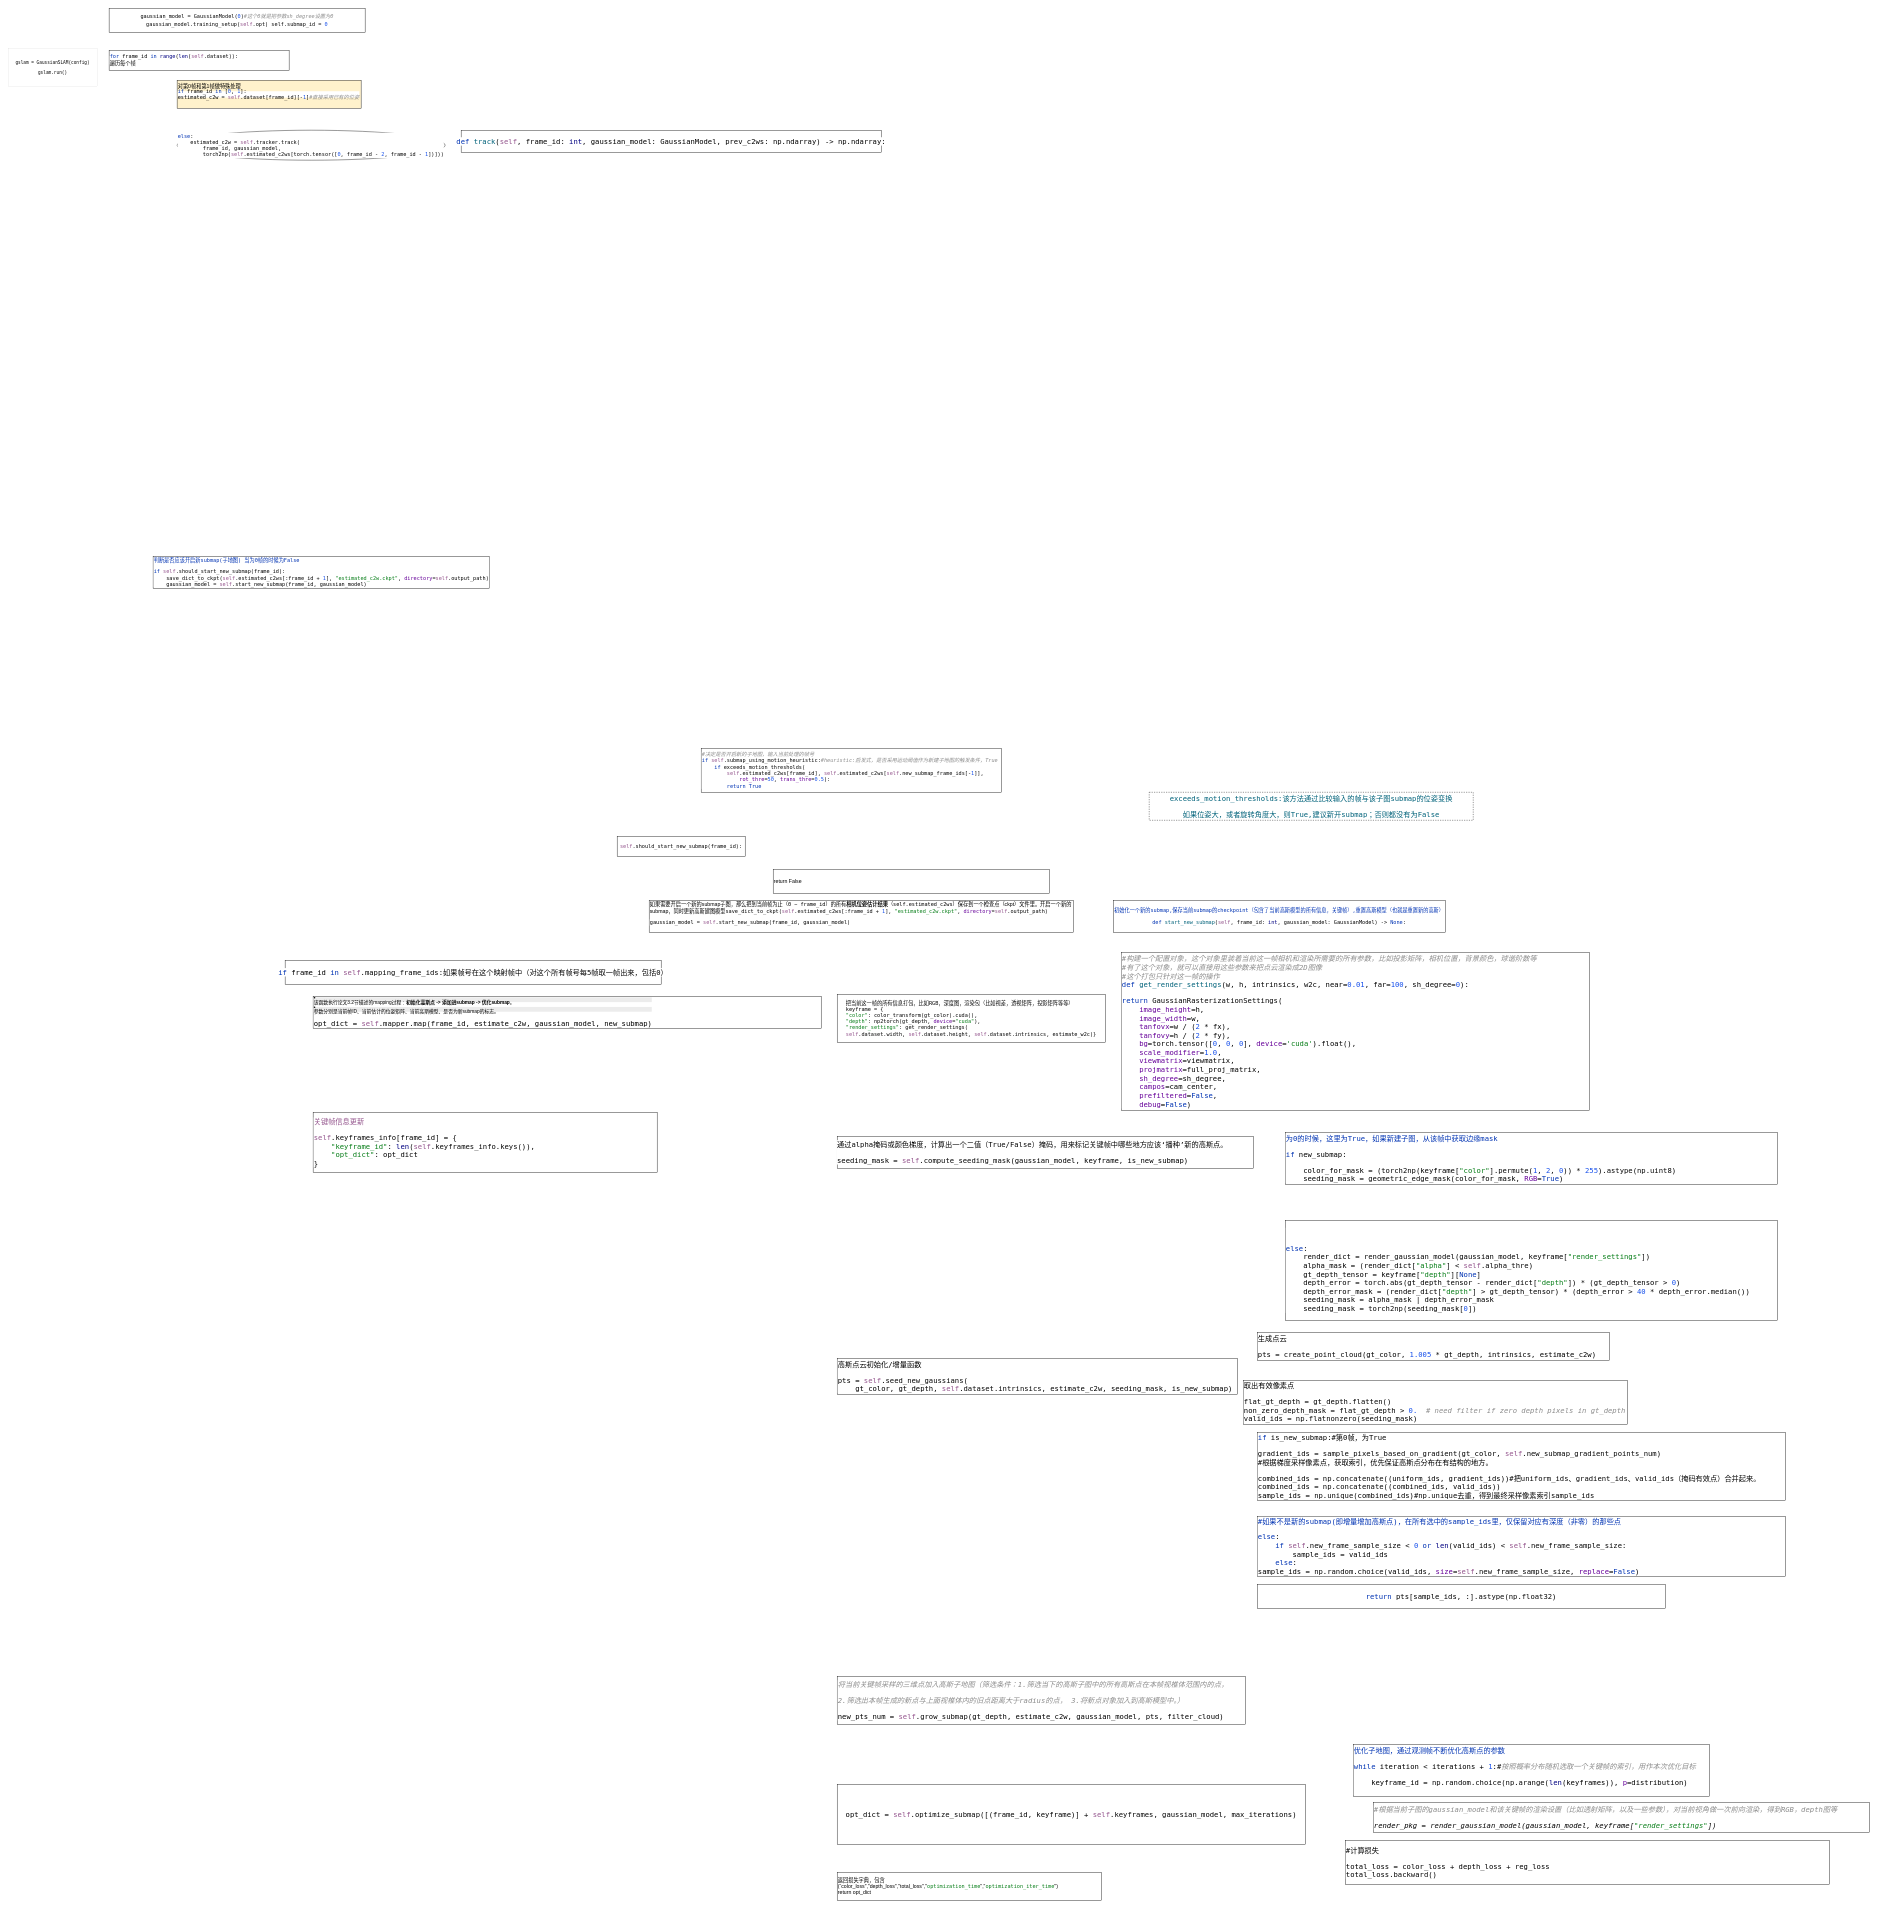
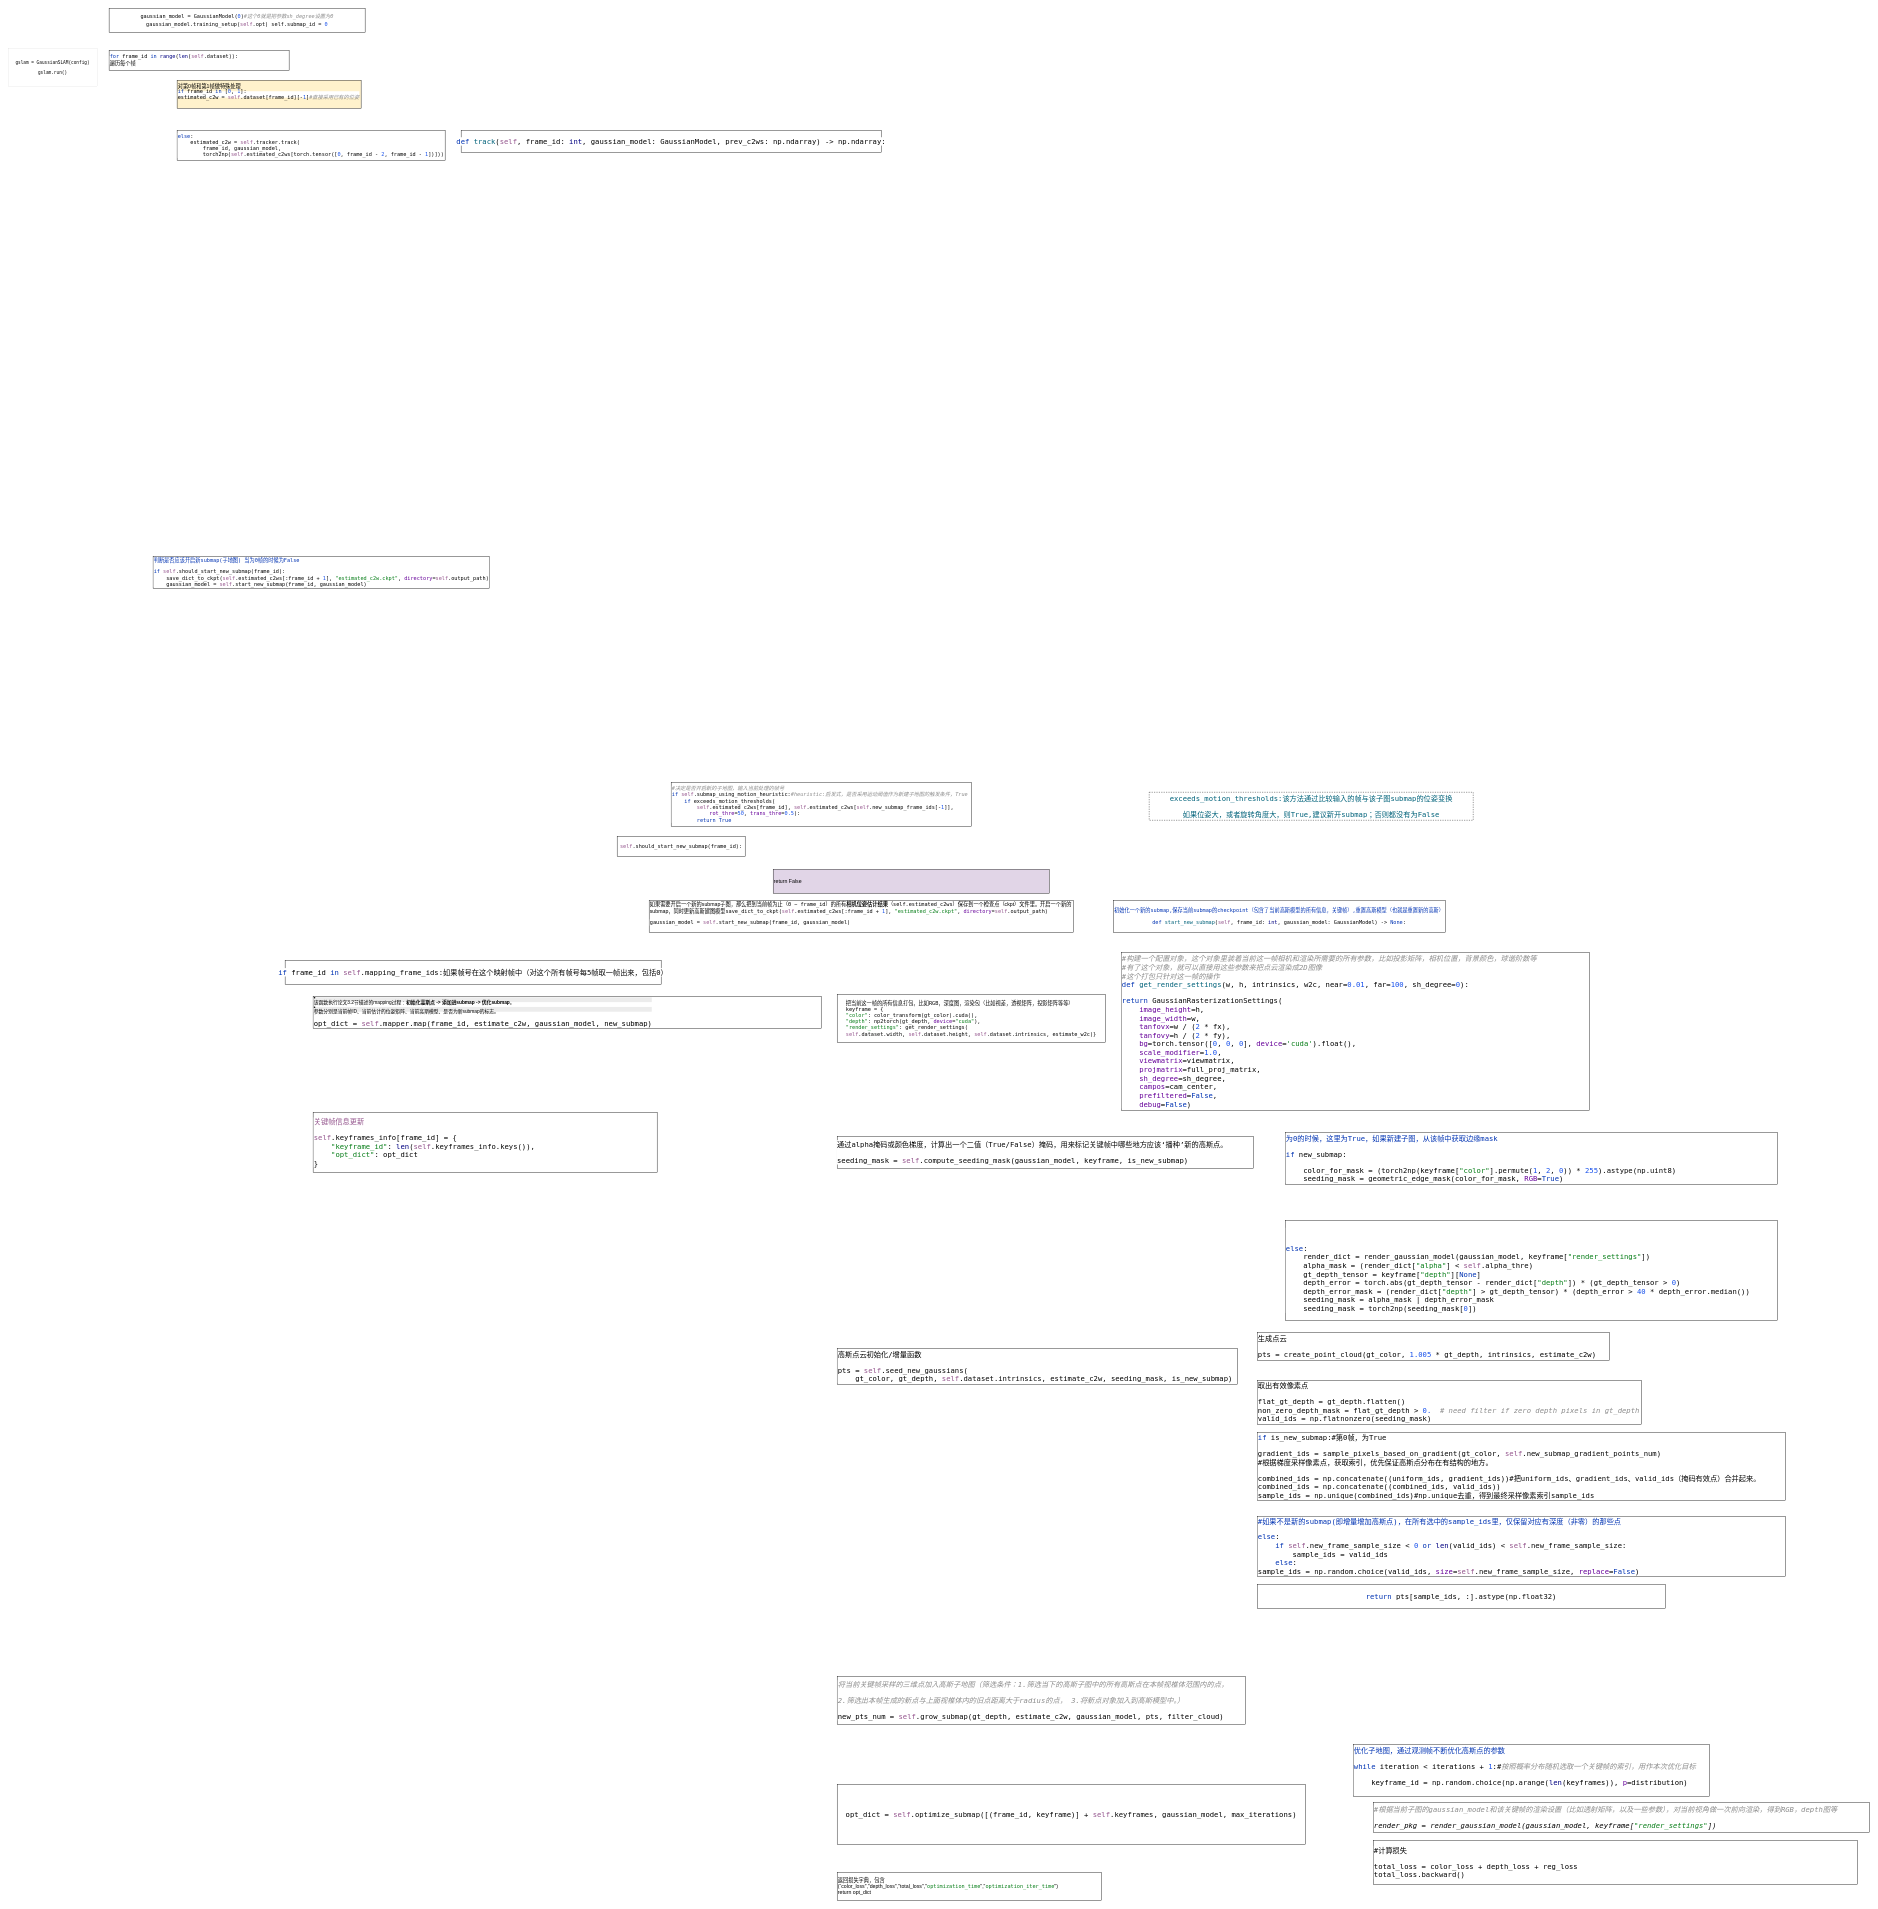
(311, 145) -> (311, 145)
(851, 770) -> (821, 804)
(911, 881) -> (911, 881)
(1037, 1376) -> (1037, 1366)
(1435, 1402) -> (1449, 1402)
(1587, 1862) -> (1615, 1862)
